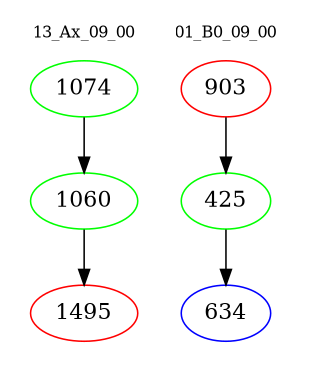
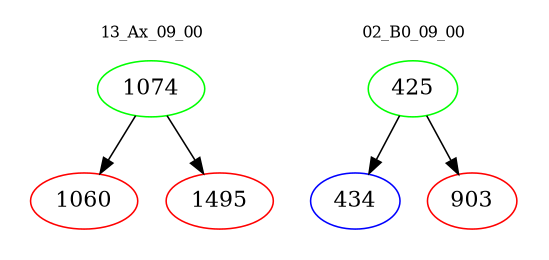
(226, 34) -> (414, 34)
(226, 137) -> (439, 138)
(84, 201) -> (84, 201)
(84, 249) -> (181, 138)
(226, 313) -> (355, 201)
